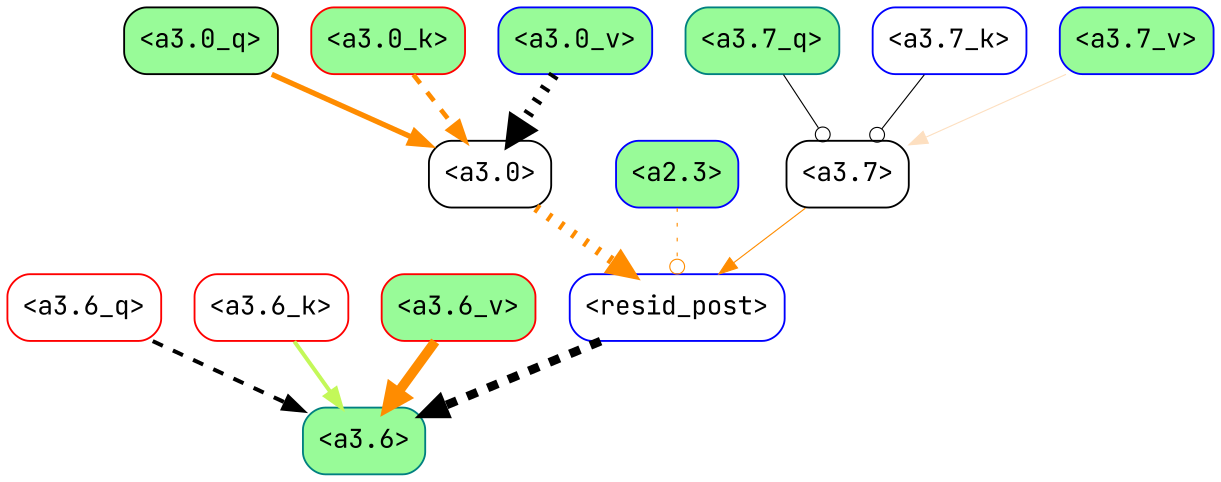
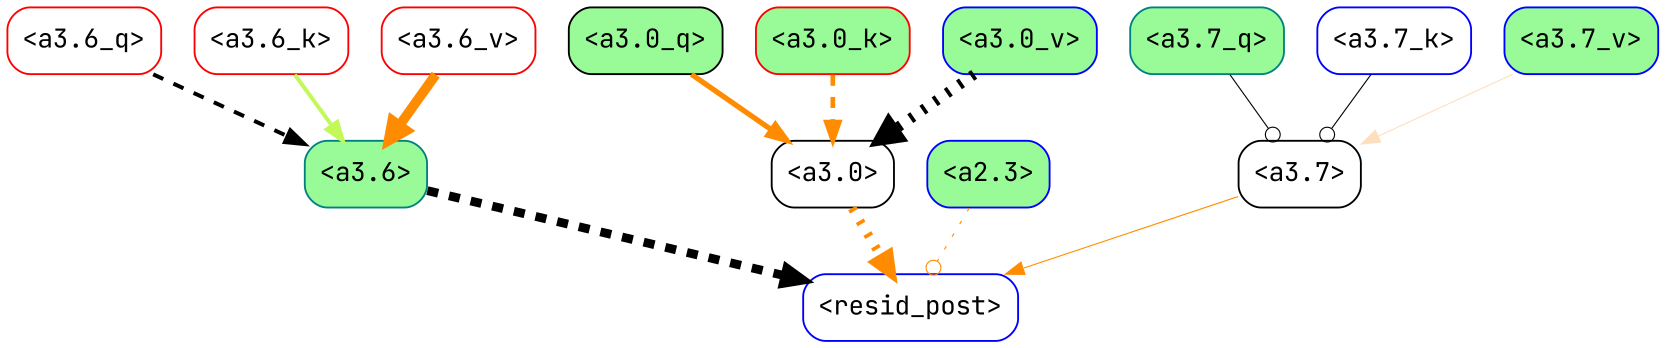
(459, 308) -> (459, 41)
(521, 374) -> (606, 233)
